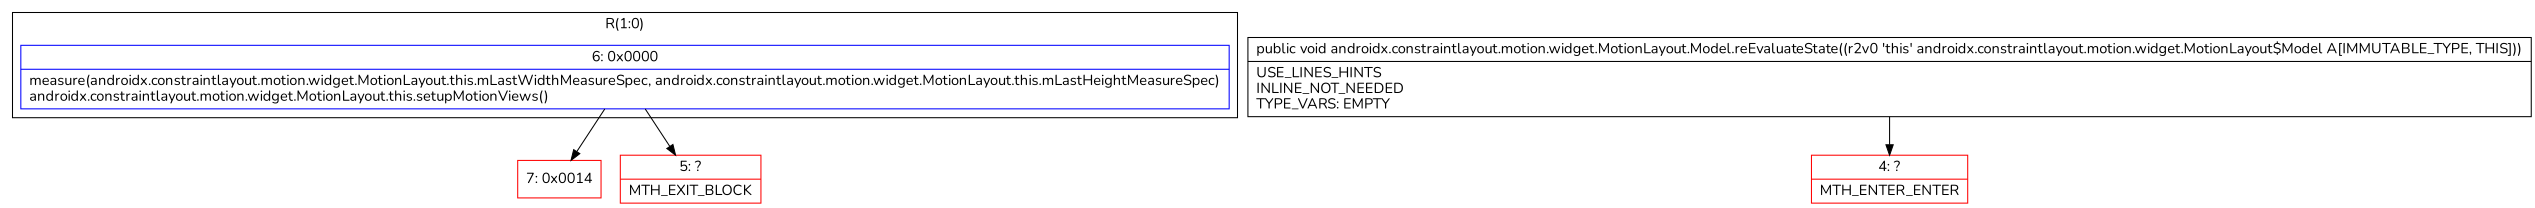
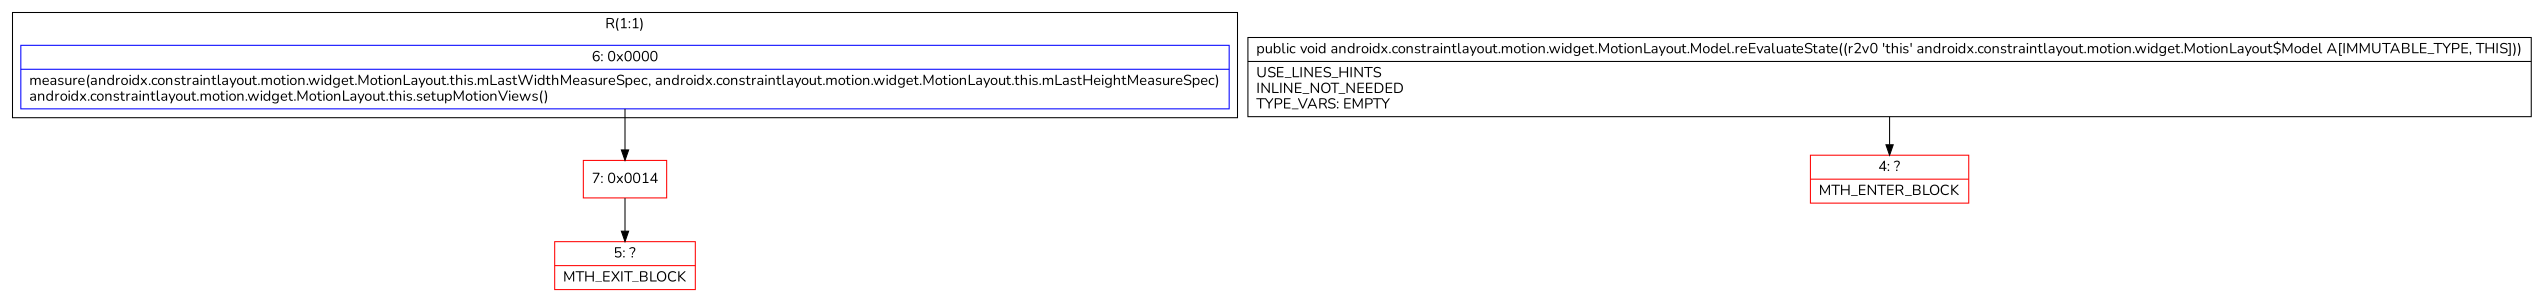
(625, 24) -> (625, 24)
(658, 128) -> (625, 215)
(1890, 191) -> (1890, 191)
